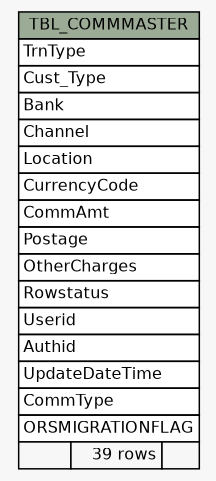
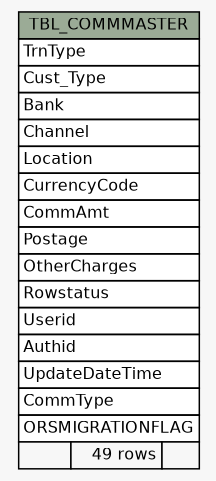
(125, 455) -> (125, 455)
